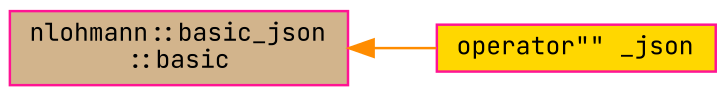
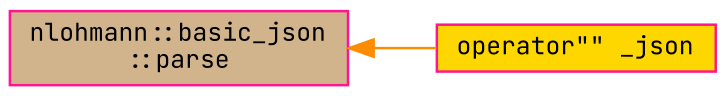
(179, 48) -> (179, 48)
